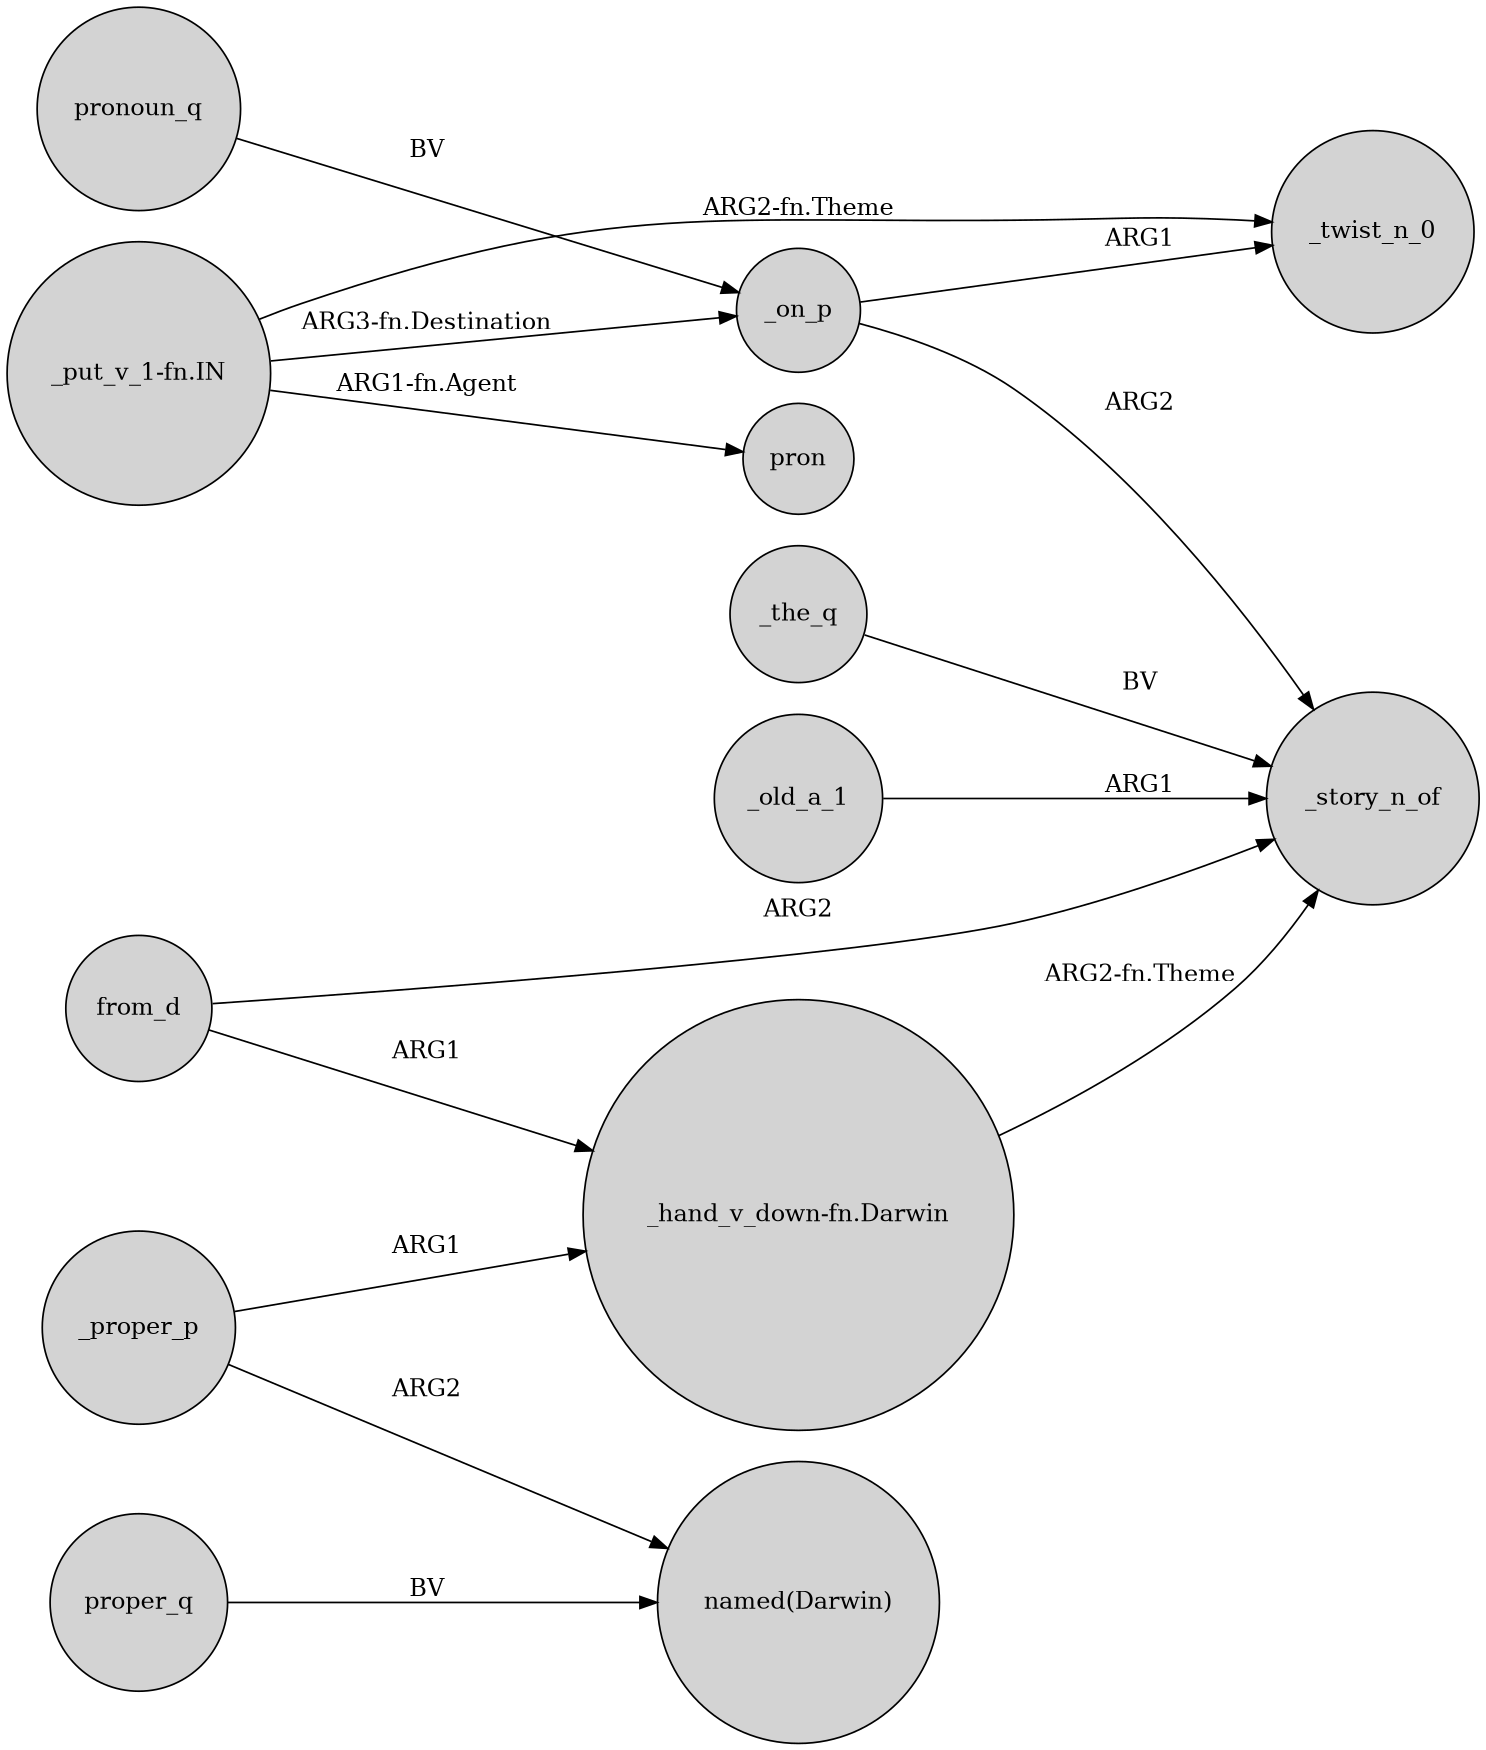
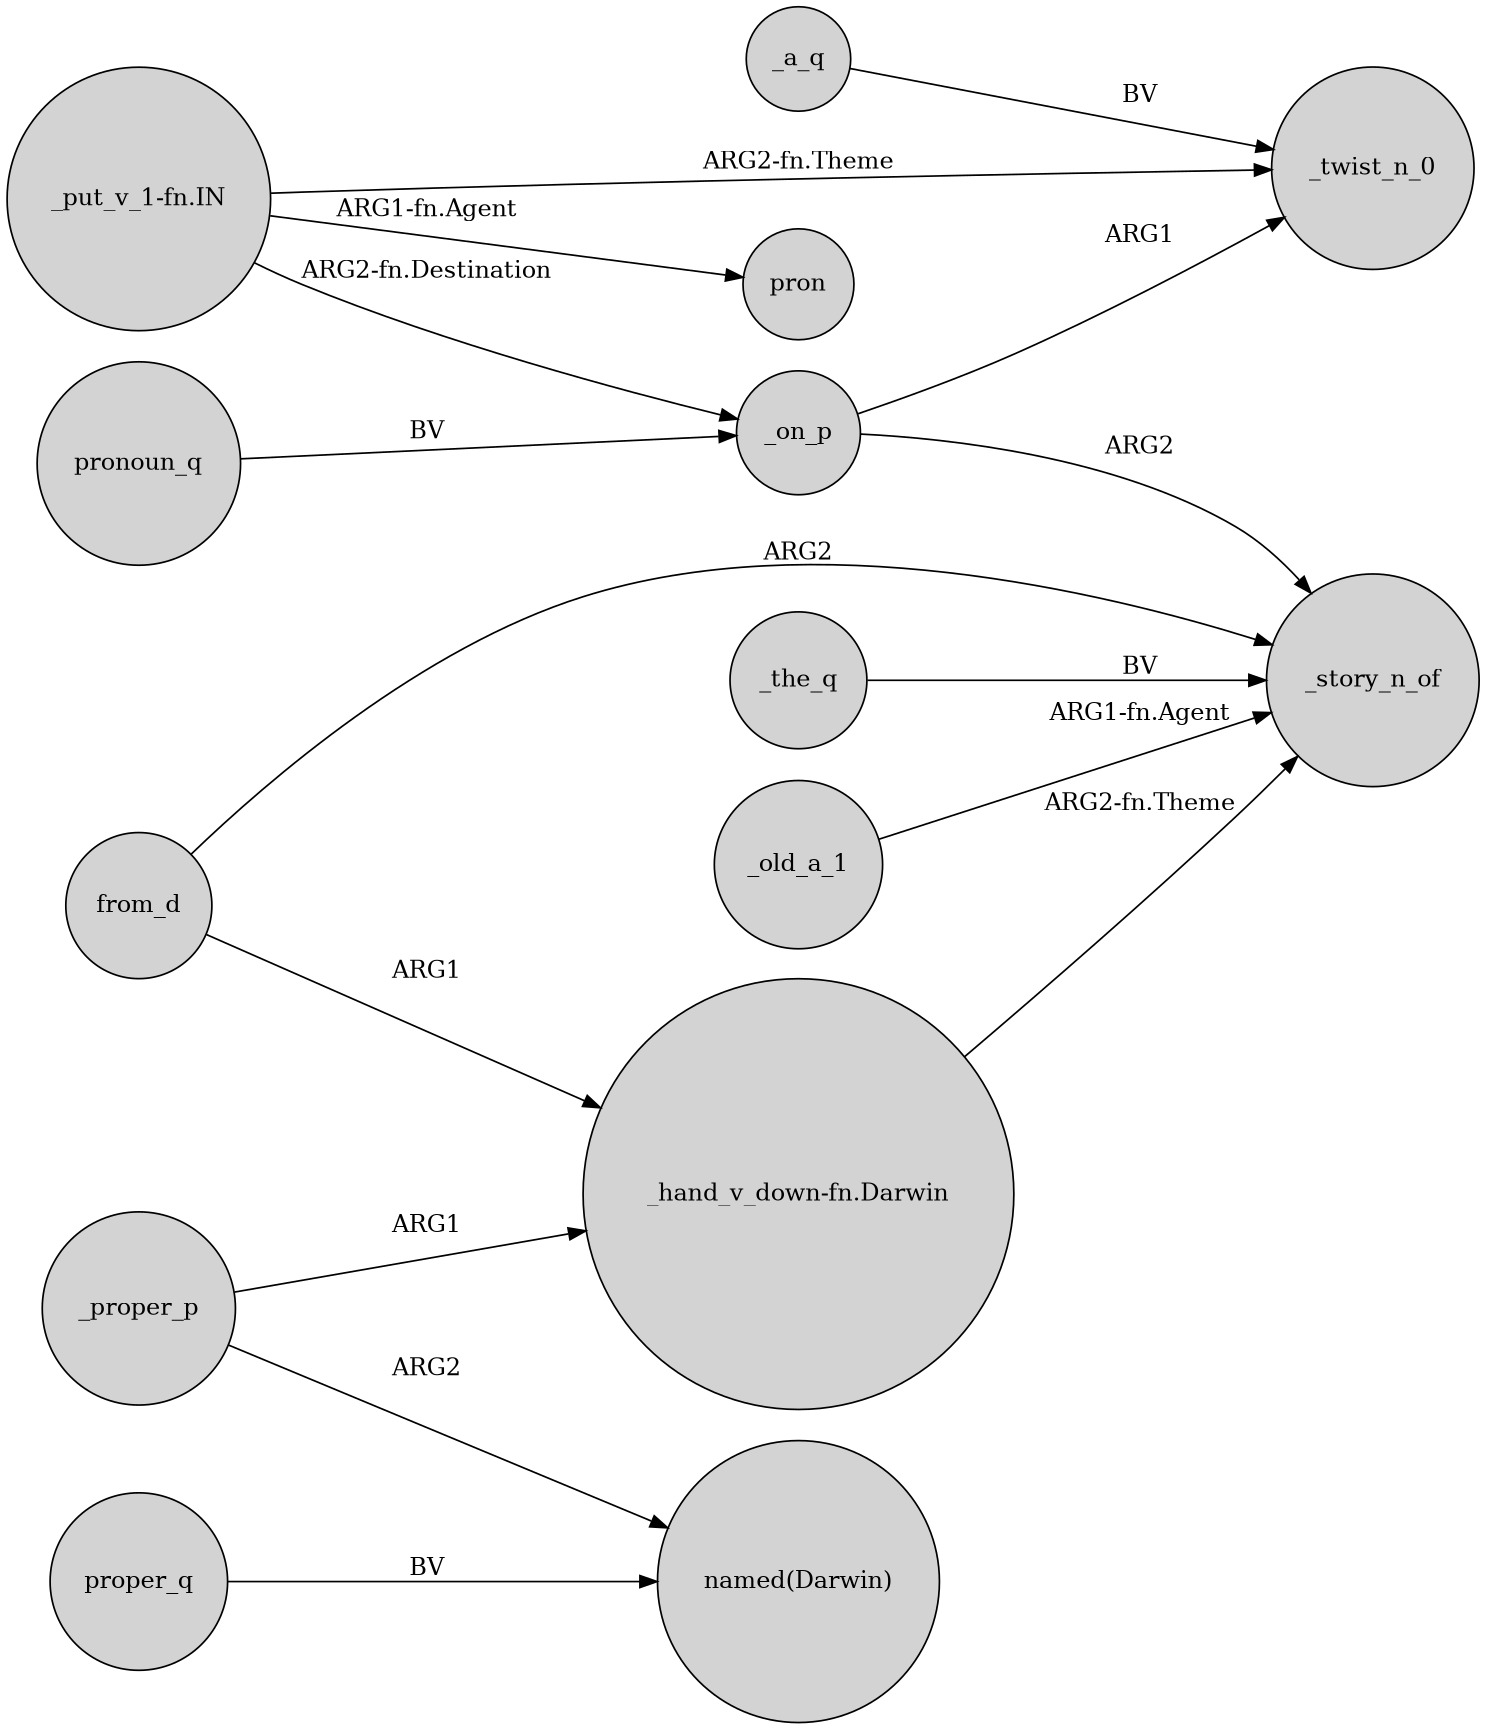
none -> (798, 59)
(427, 323) -> (427, 272)
(1140, 786) -> (1140, 714)
